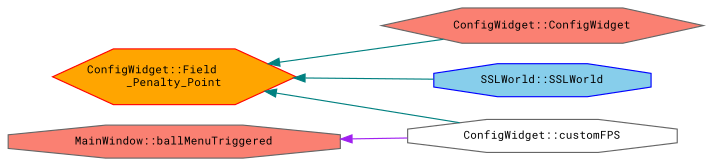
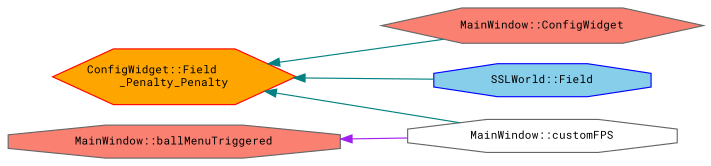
(542, 26) -> (542, 26)
(174, 77) -> (174, 77)
(542, 80) -> (542, 80)
(542, 136) -> (542, 136)
